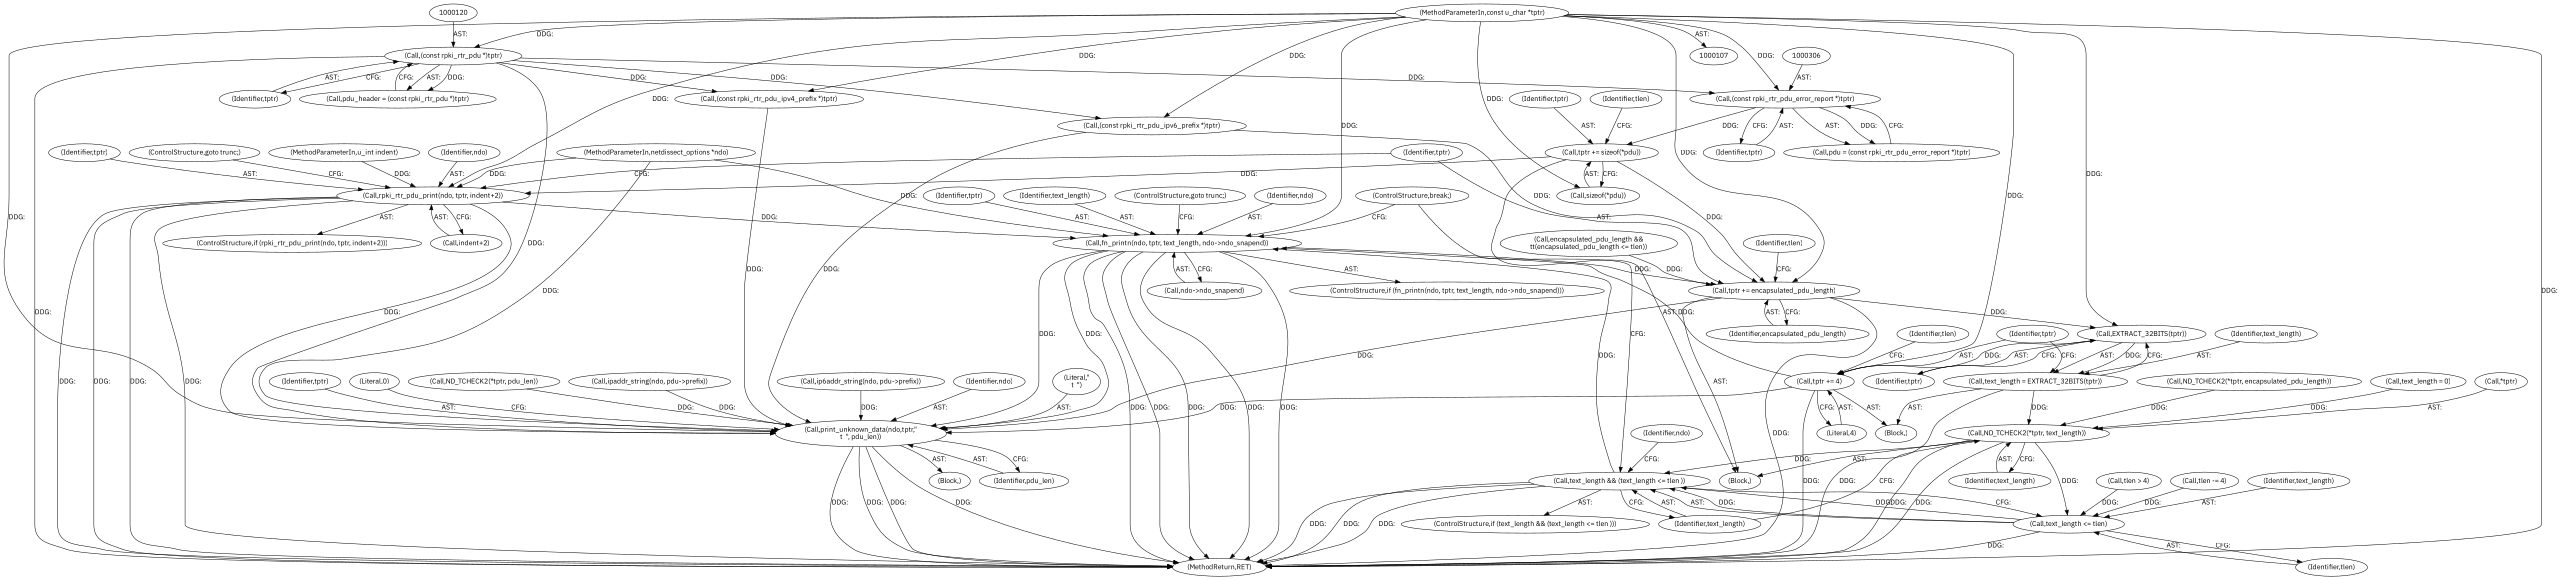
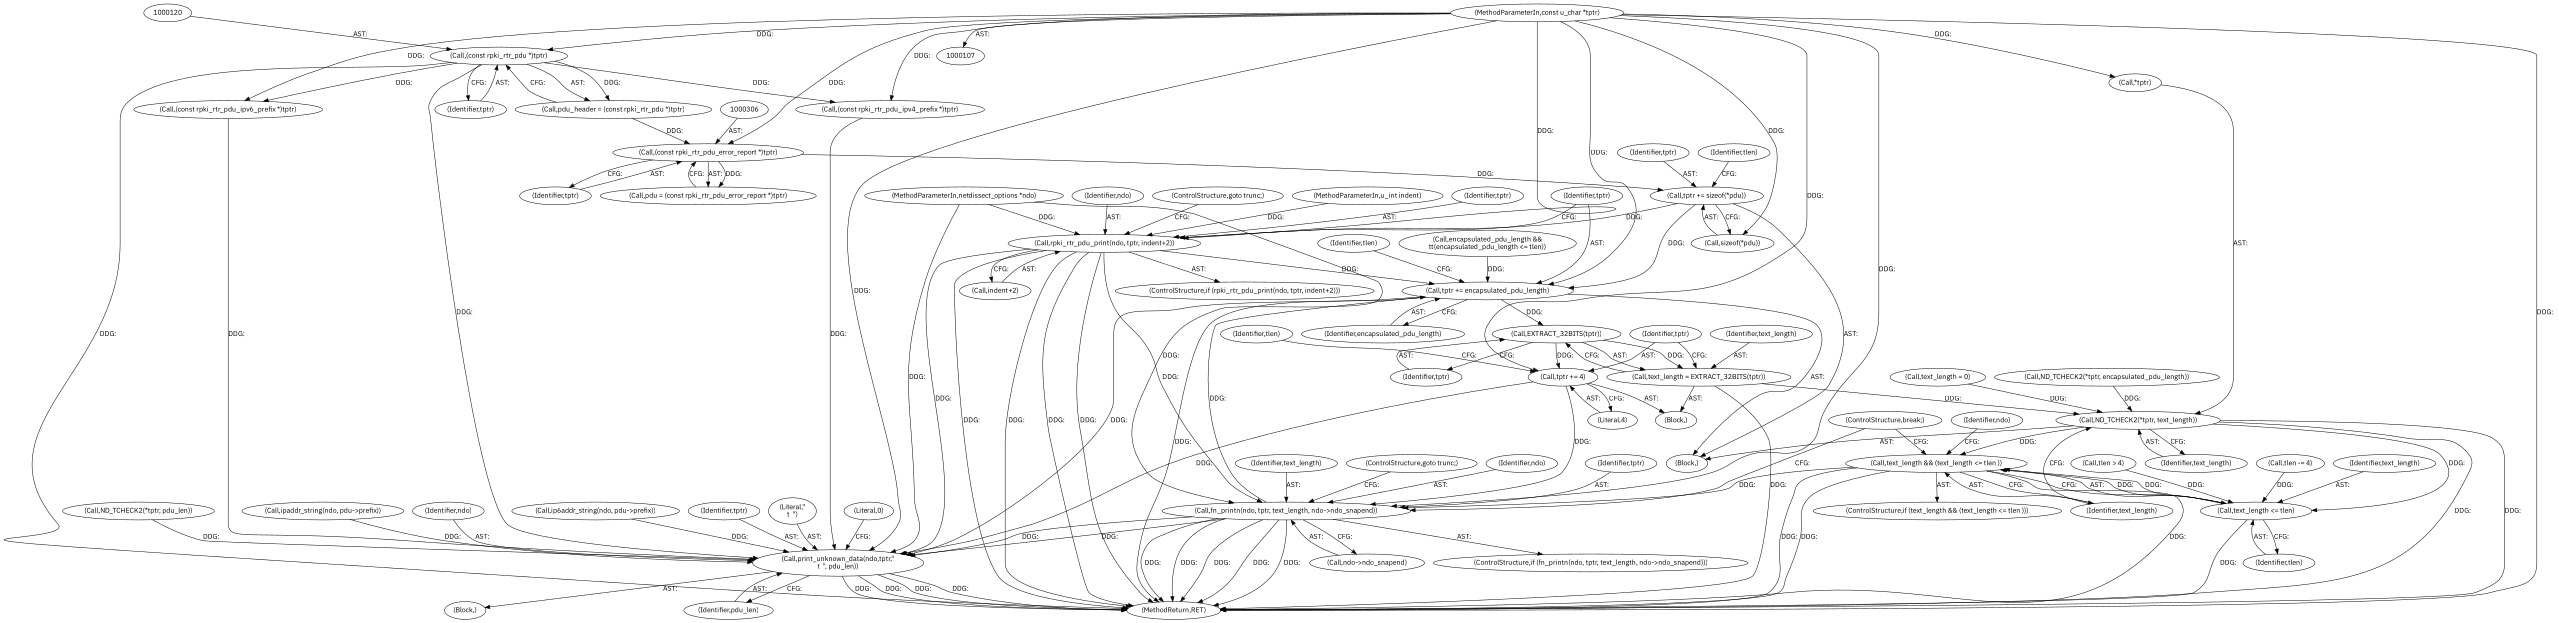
(1973, 26) -> (1869, 29)
(1115, 72) -> (659, 130)
(1504, 178) -> (1295, 267)
(1612, 560) -> none
